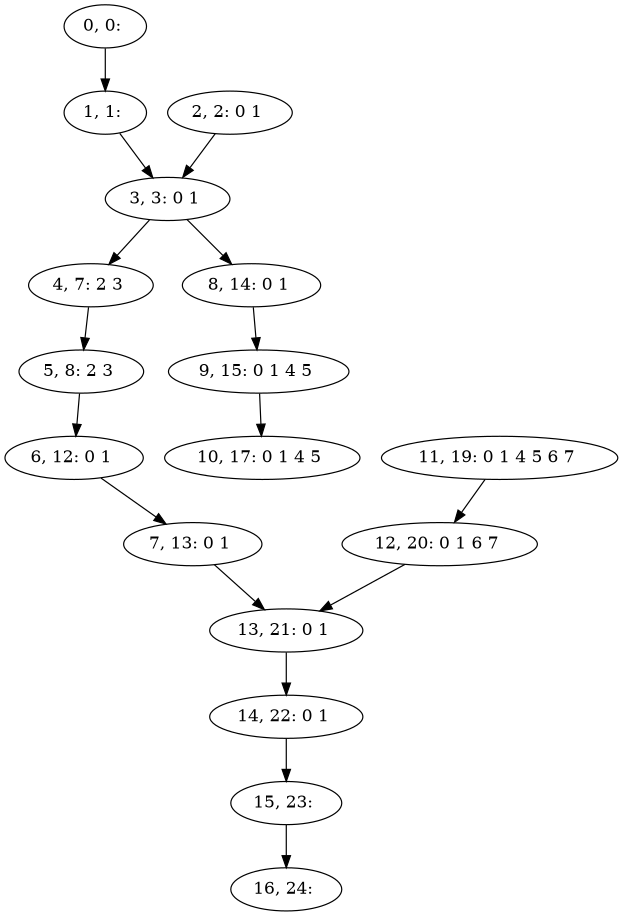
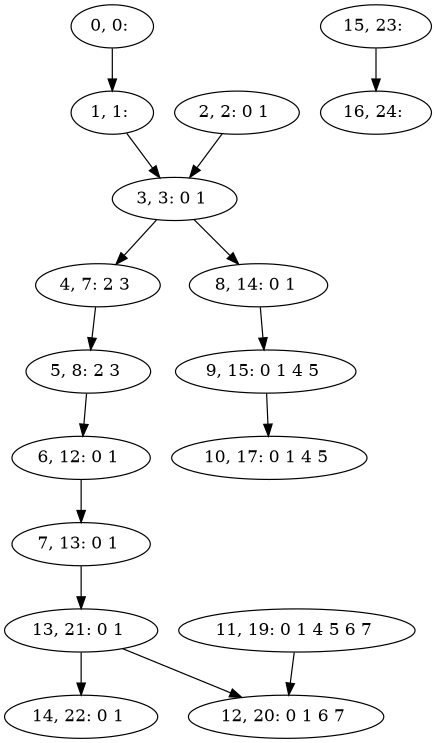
(368, 585) -> (177, 671)
(286, 754) -> none
